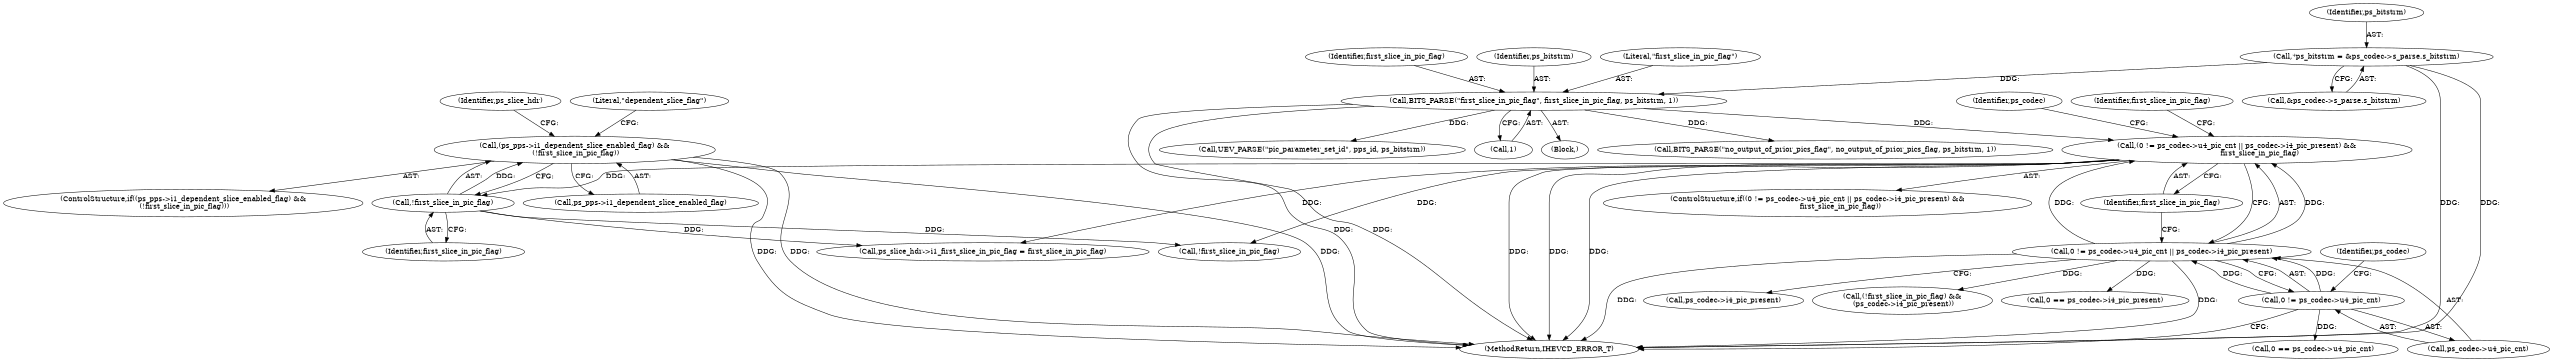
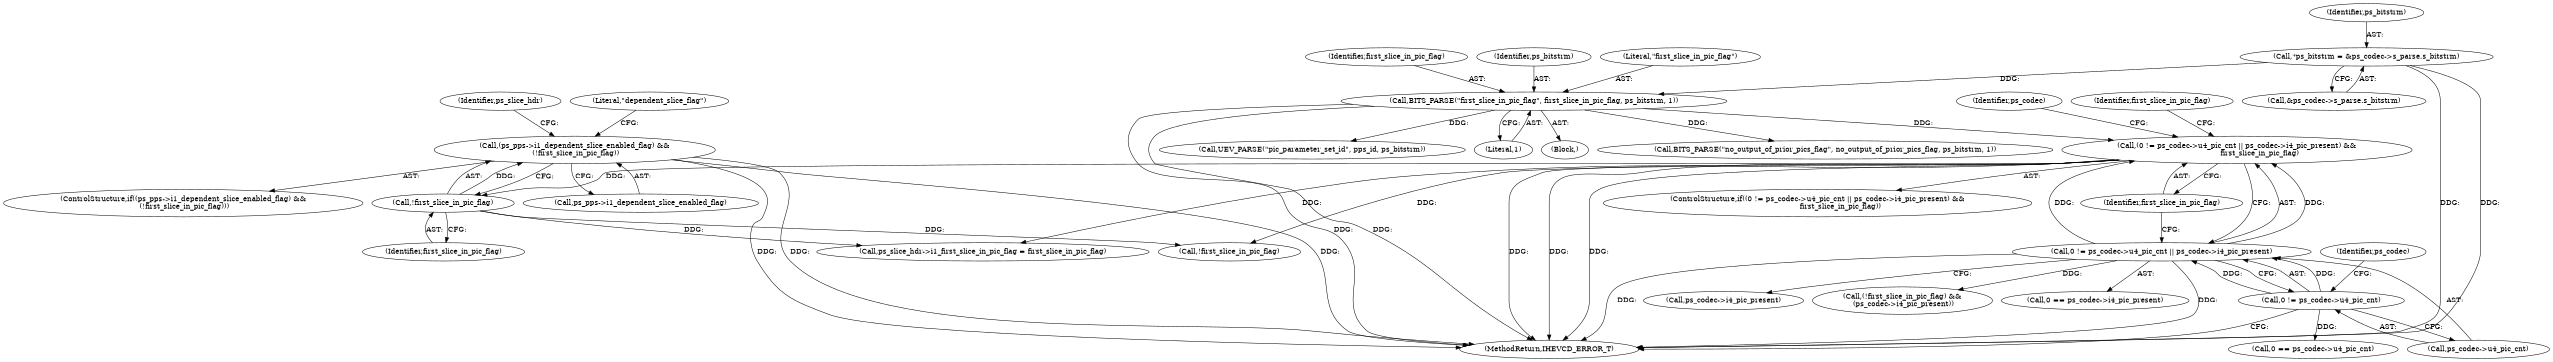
(1503, 150) -> (1503, 150)
(2147, 274) -> (2147, 274)
(2435, 327) -> (2435, 327)
